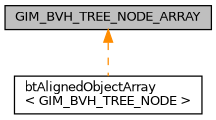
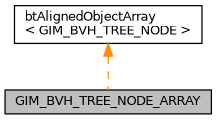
(108, 59) -> (108, 73)
